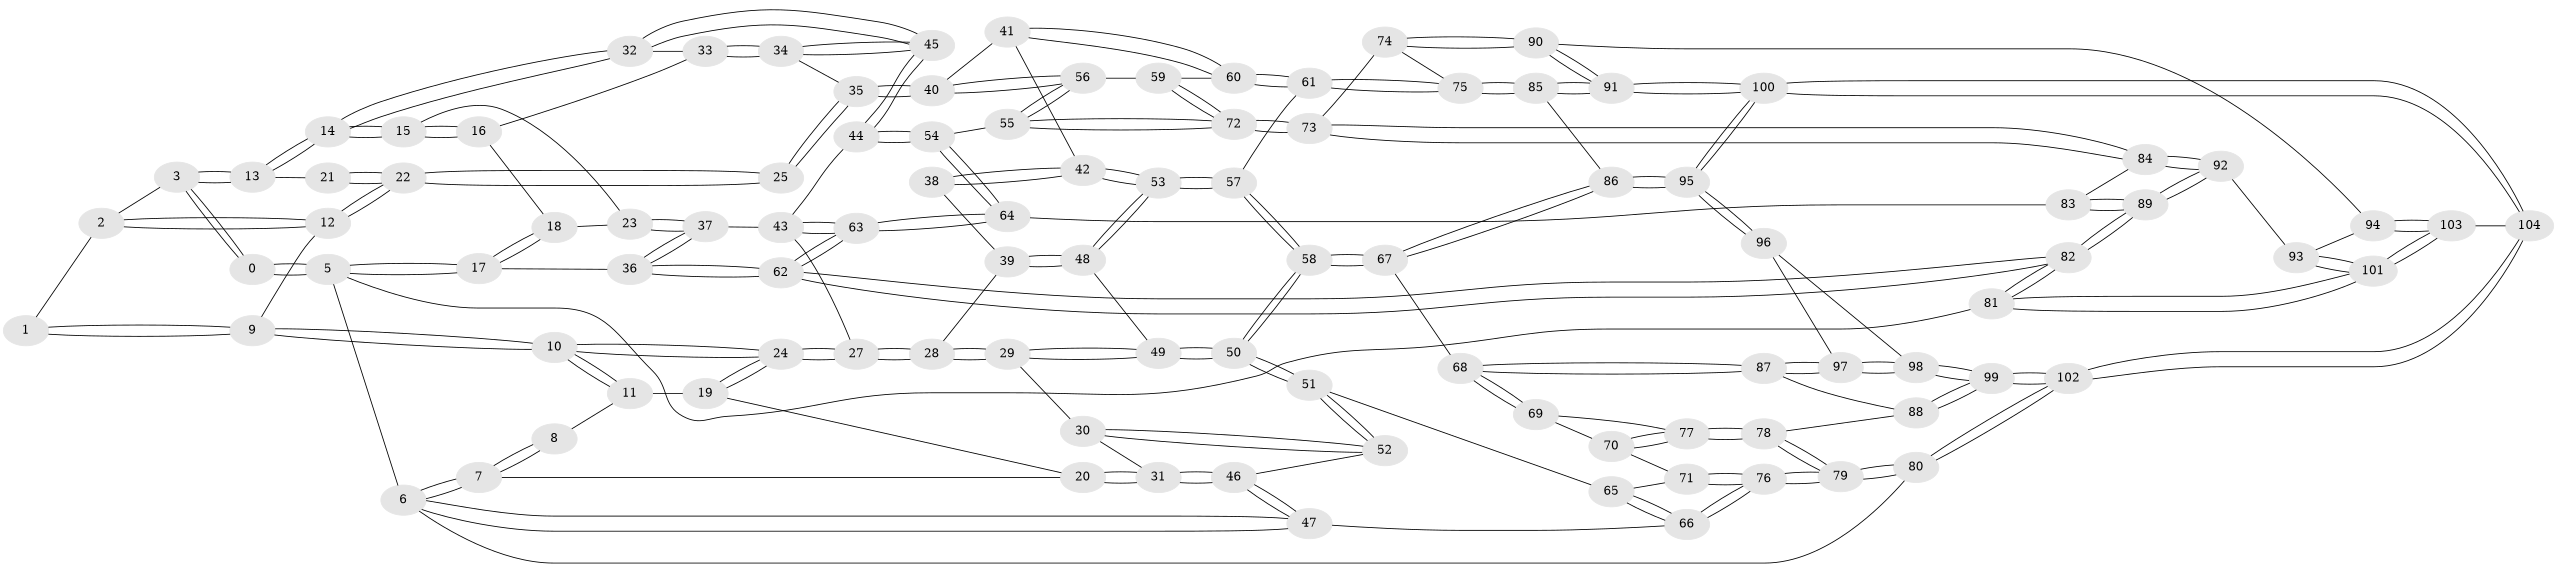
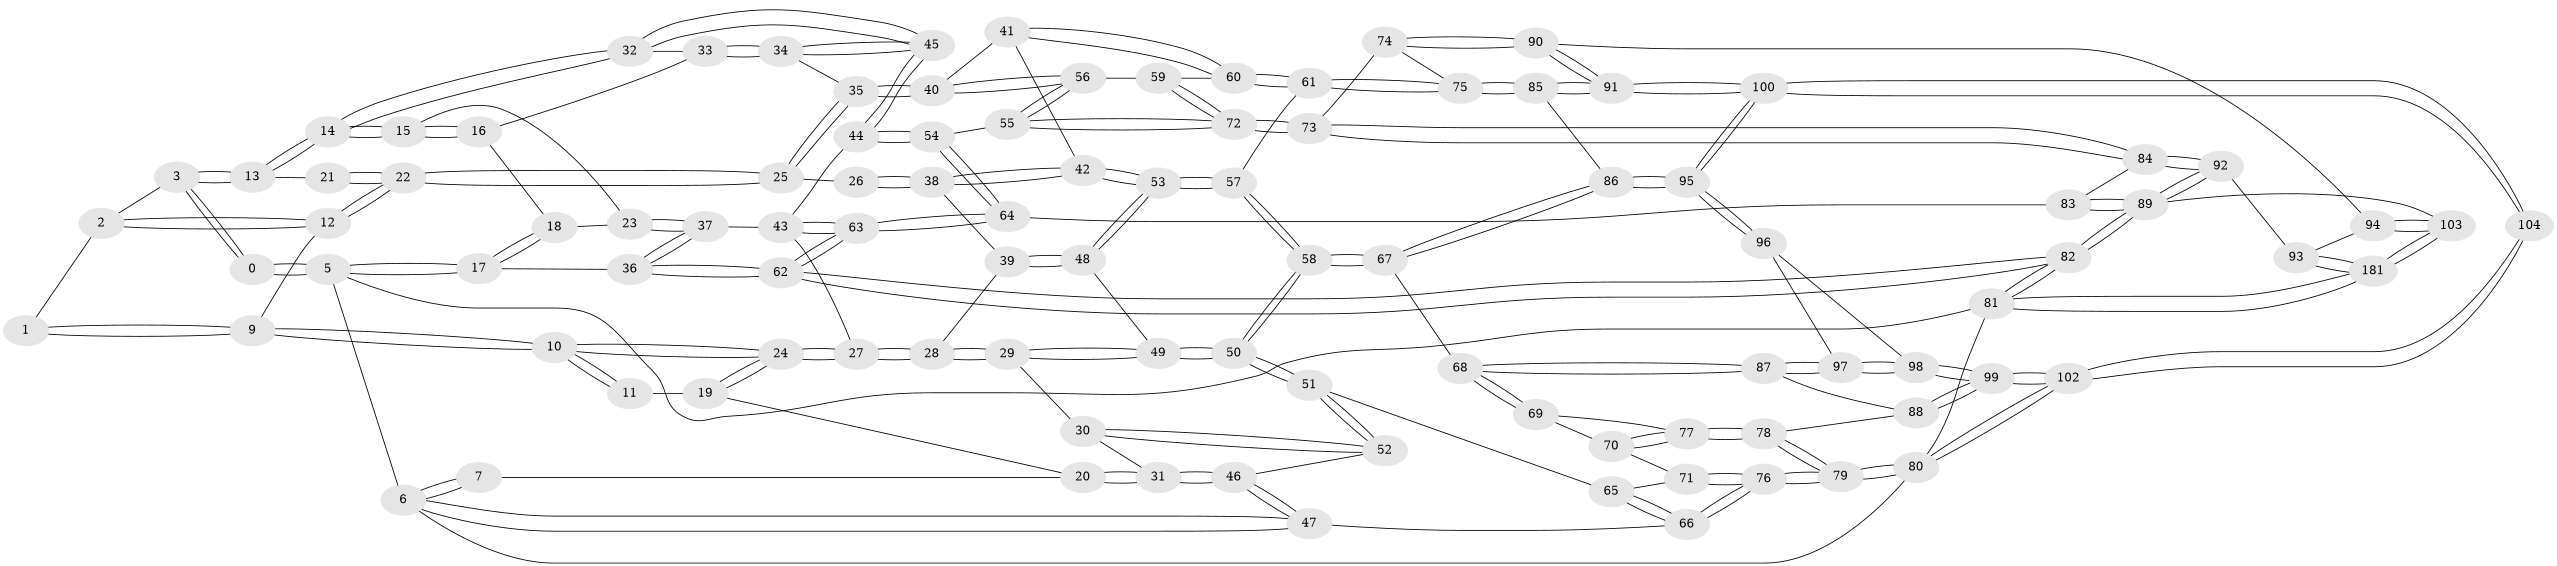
none -> (857, 182)
(2491, 226) -> (2302, 194)
(2373, 271) -> (2373, 271)
none -> (1951, 408)
(555, 439) -> none
